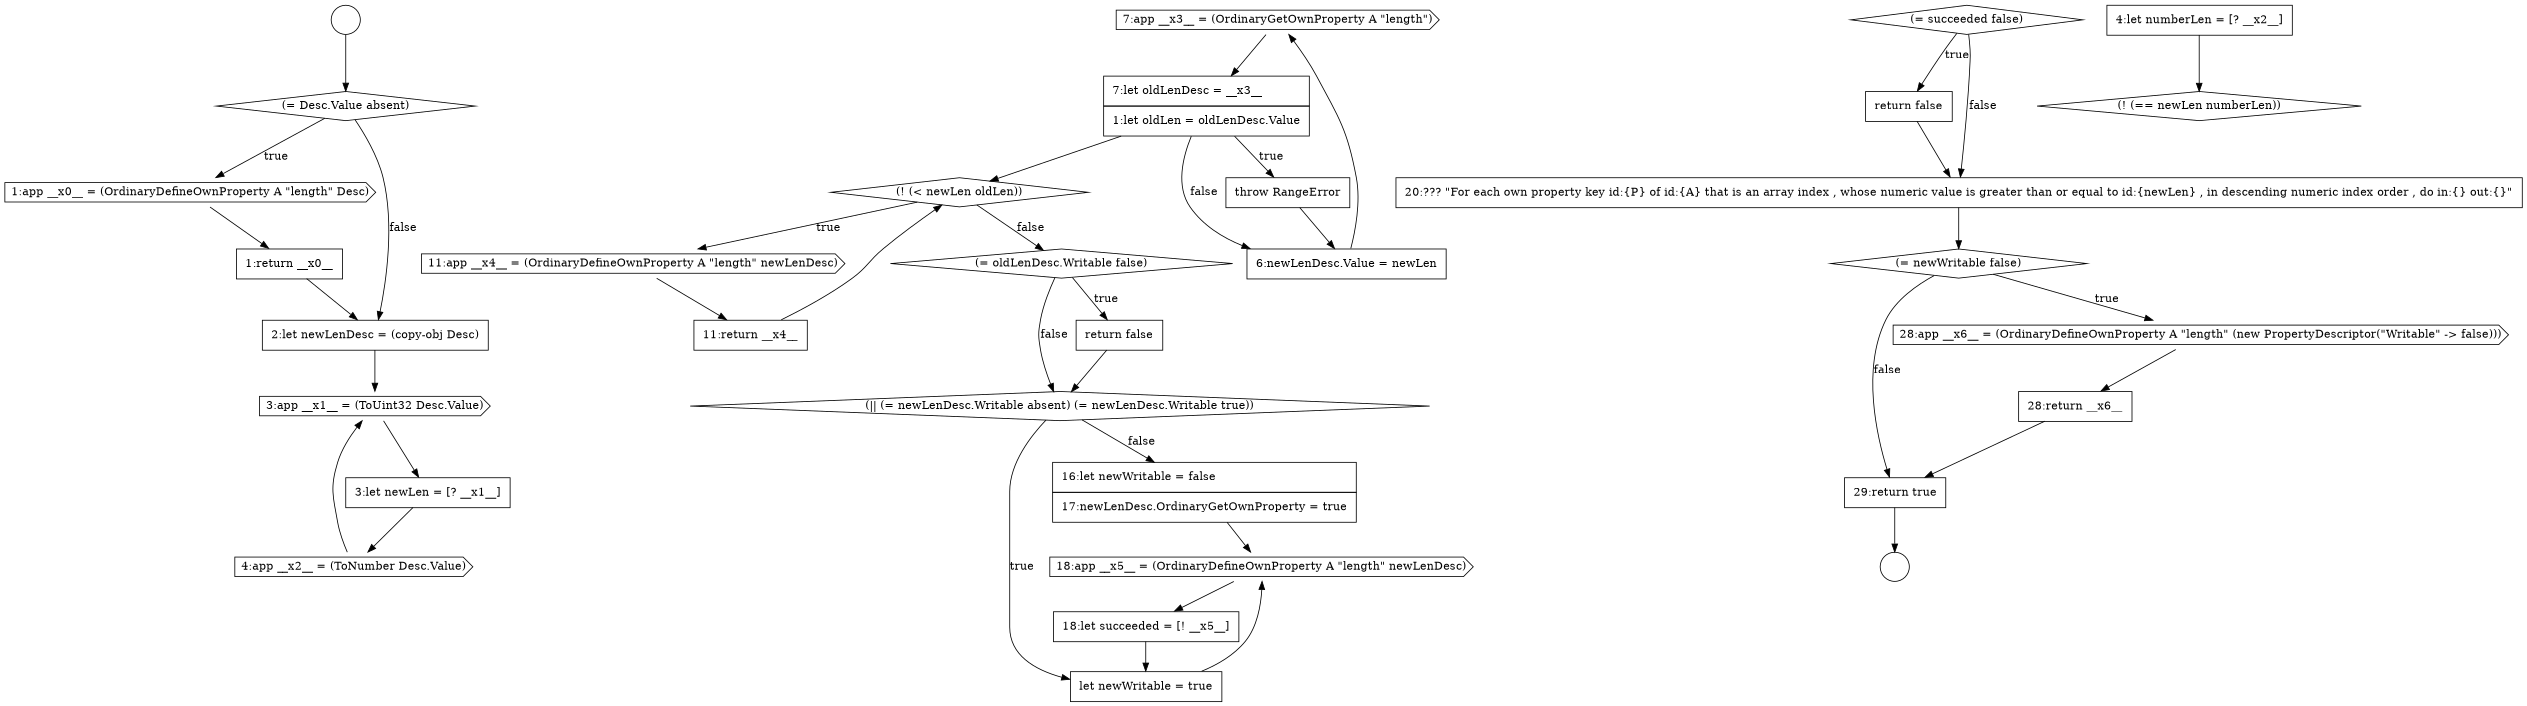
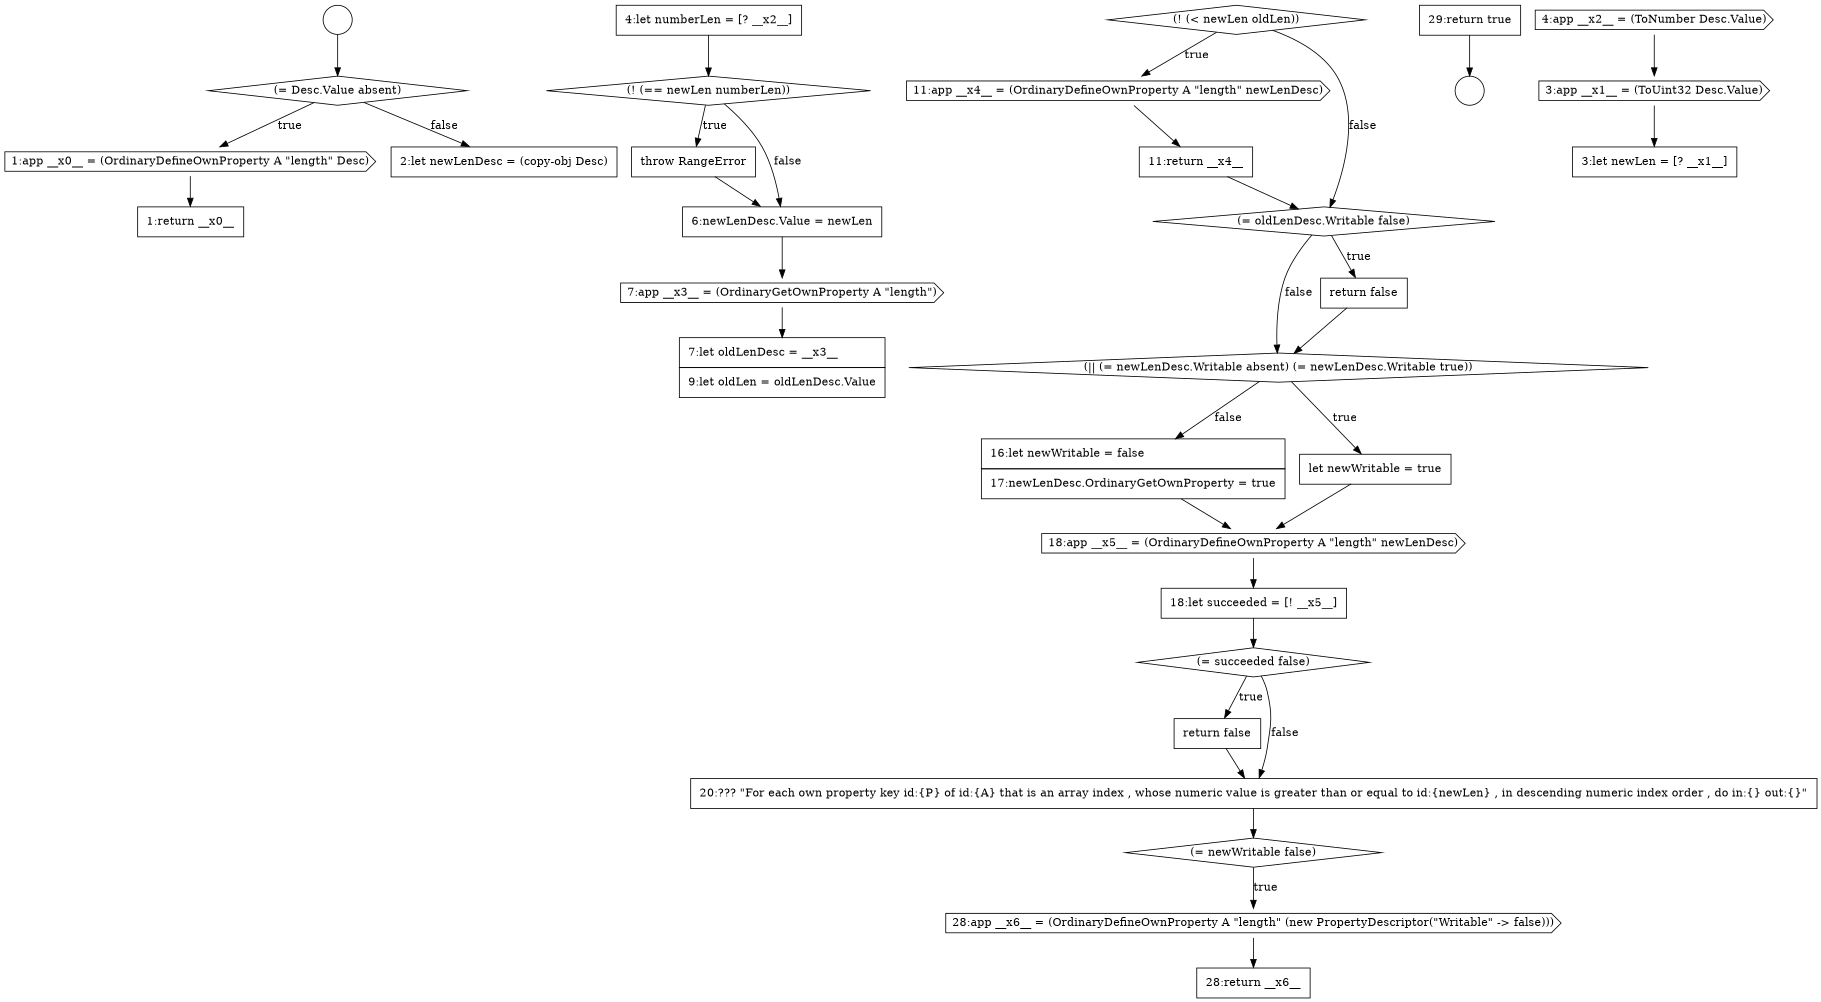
(1206, 121) -> (782, 382)
(1251, 154) -> (702, 122)
(1059, 157) -> none
(1188, 204) -> (761, 146)
(862, 270) -> (1259, 191)
(329, 297) -> none
(1874, 361) -> none
(375, 367) -> none
(1989, 447) -> none
(393, 527) -> none
(1146, 652) -> (1253, 629)
